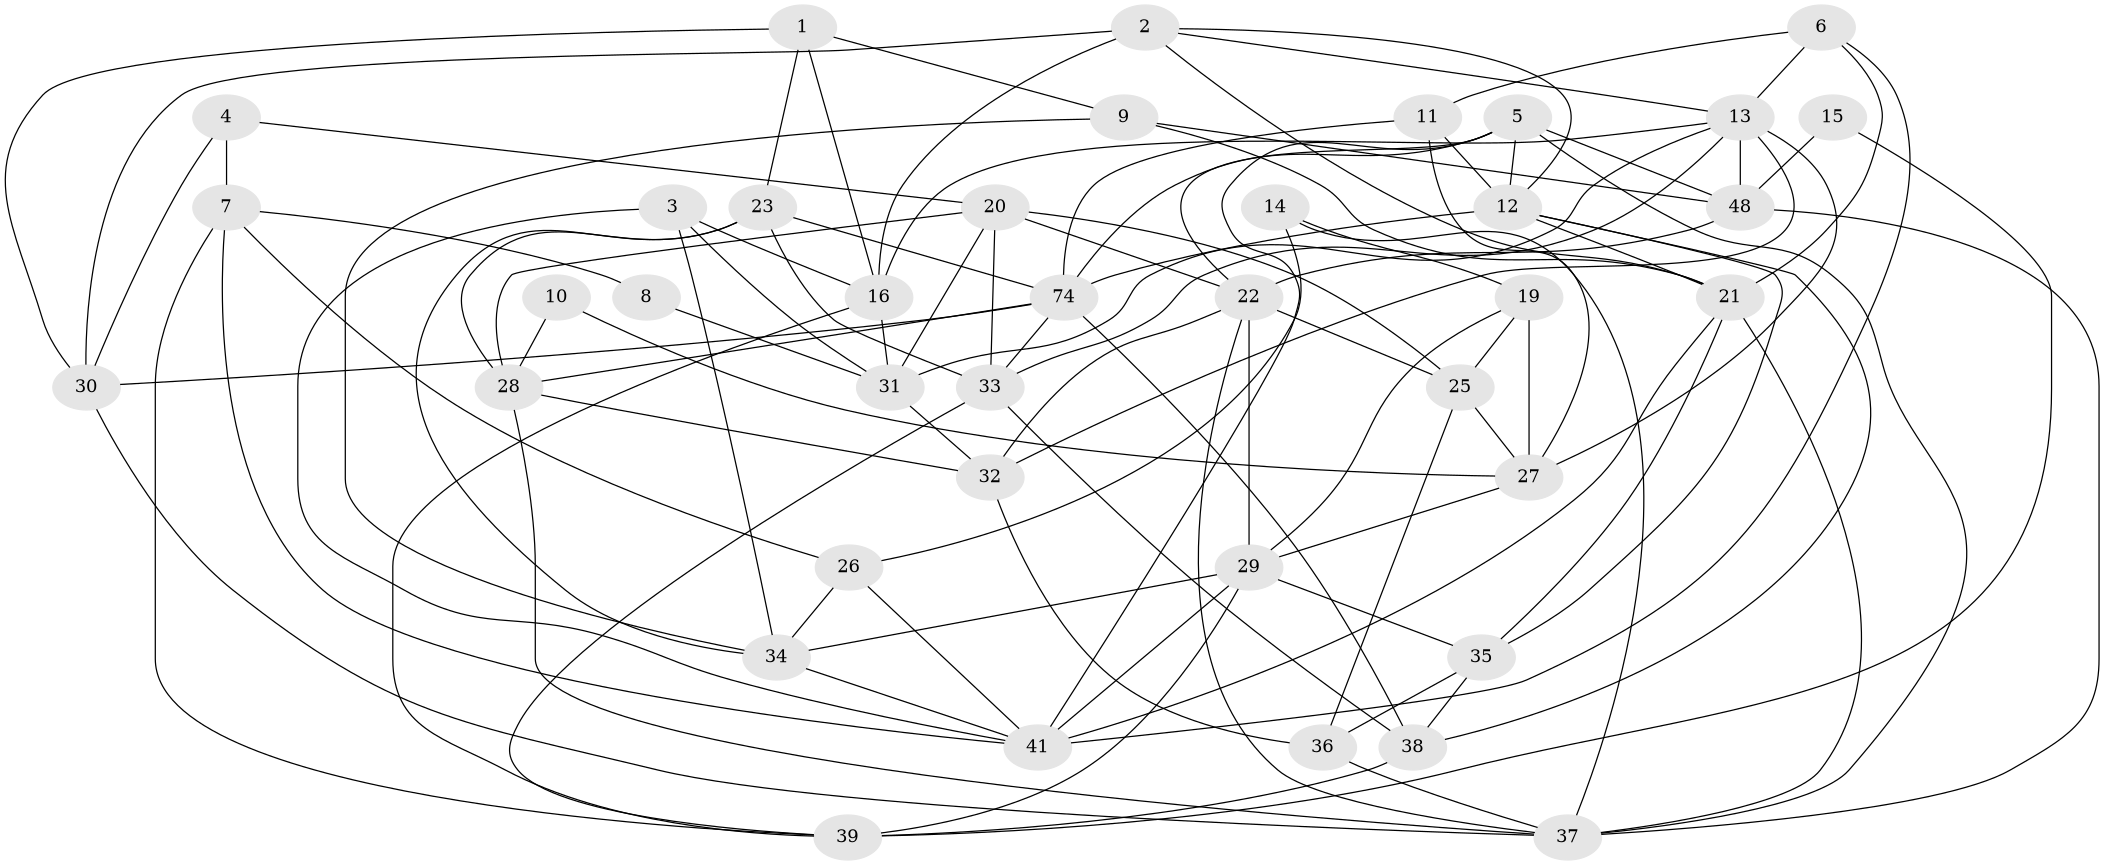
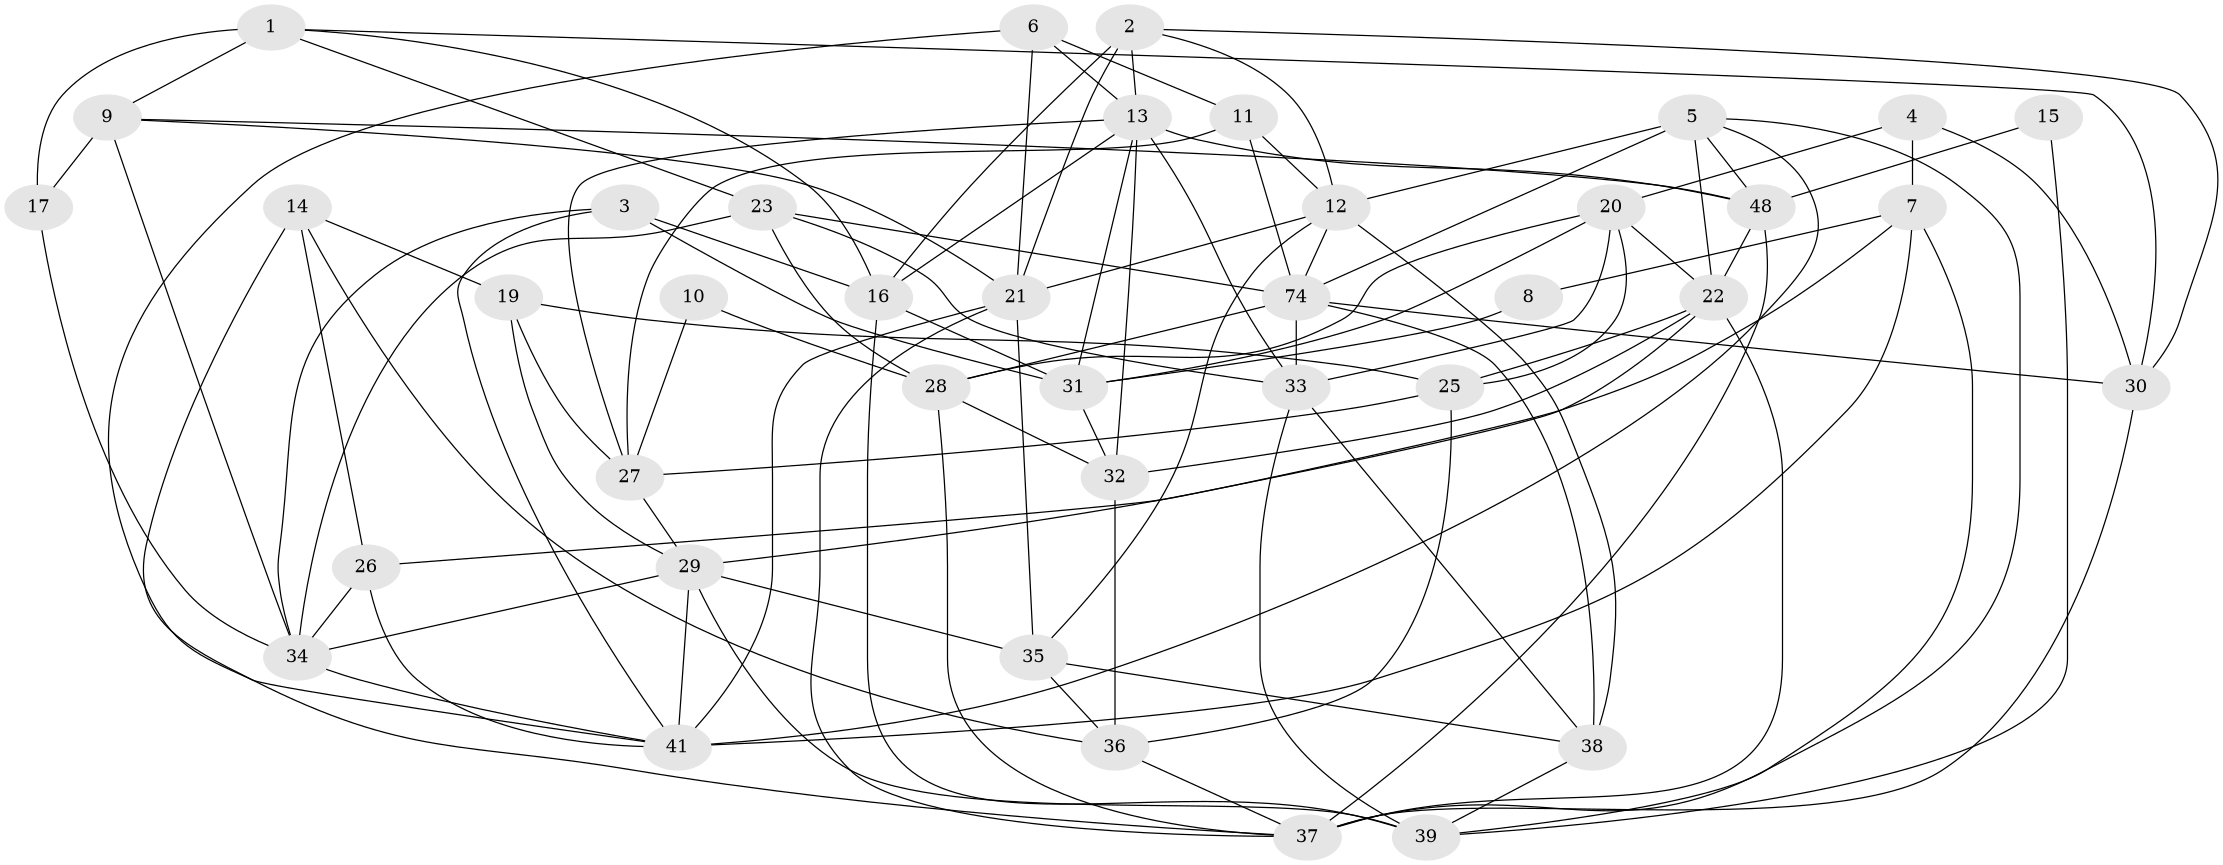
none -> (39, 208)
none -> (604, 576)
